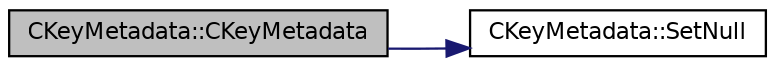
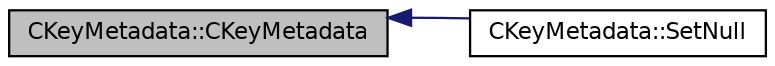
(417, 49) -> (440, 18)
